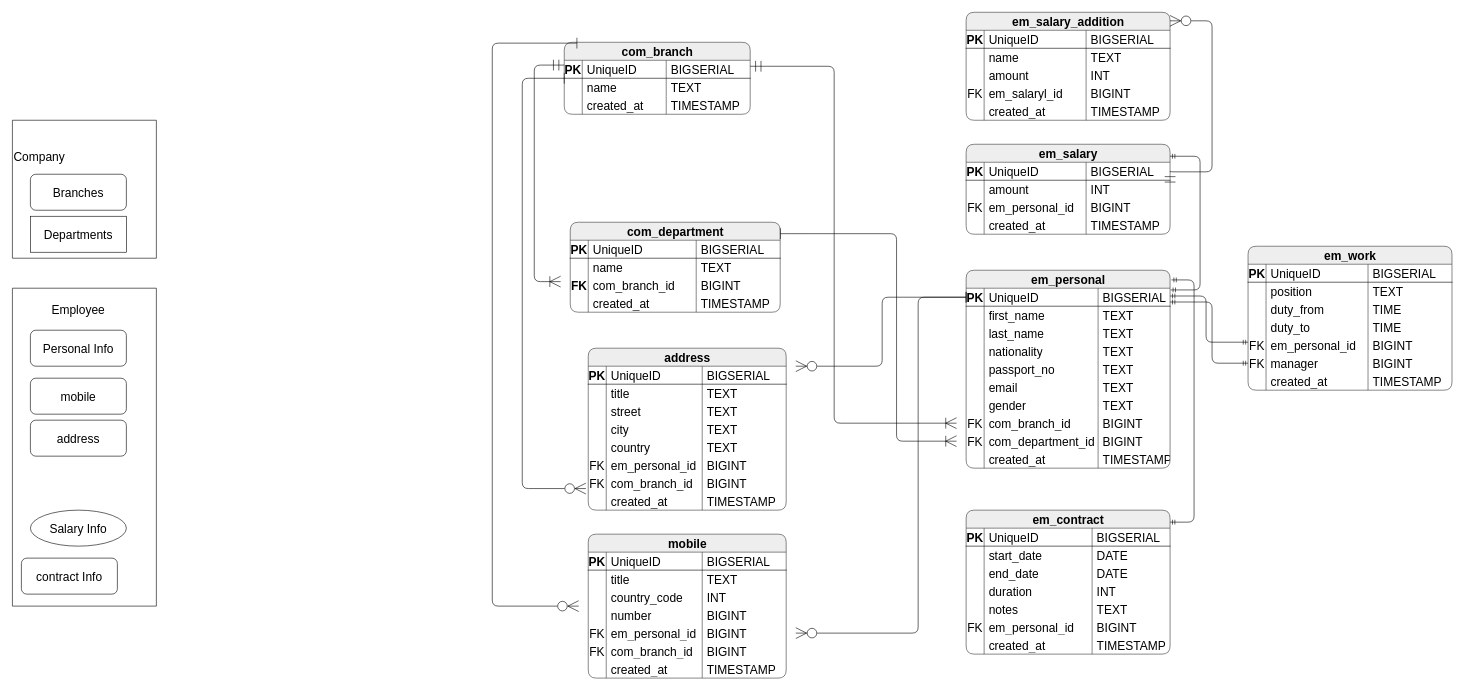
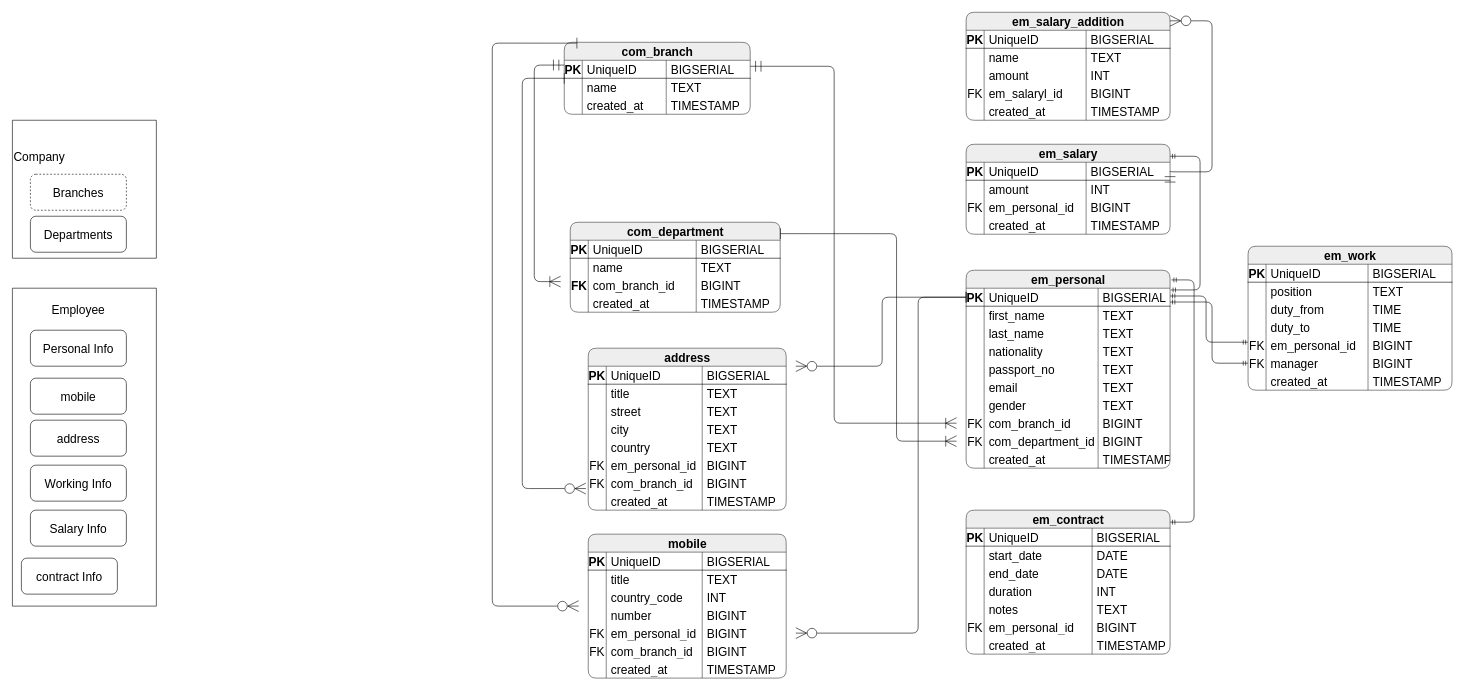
(78, 192) -> (78, 192)
(78, 234) -> (78, 234)
none -> (78, 483)
(78, 528) -> (78, 528)
